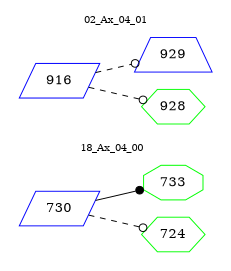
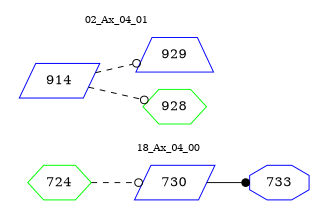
(60, 81) -> (60, 81)
(173, 183) -> (279, 183)
(114, 221) -> (113, 183)
